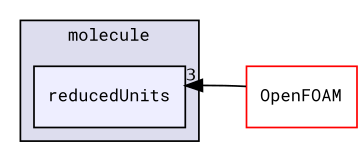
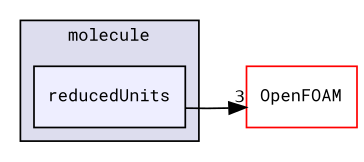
(224, 86) -> (209, 108)
